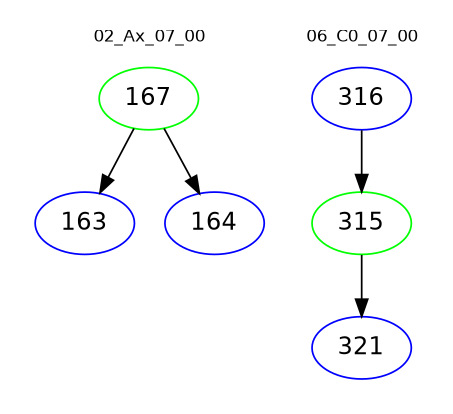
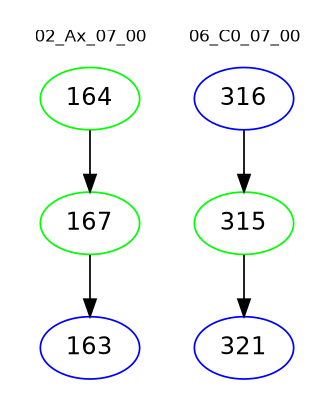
(177, 153) -> (90, 152)
(215, 223) -> (90, 99)
